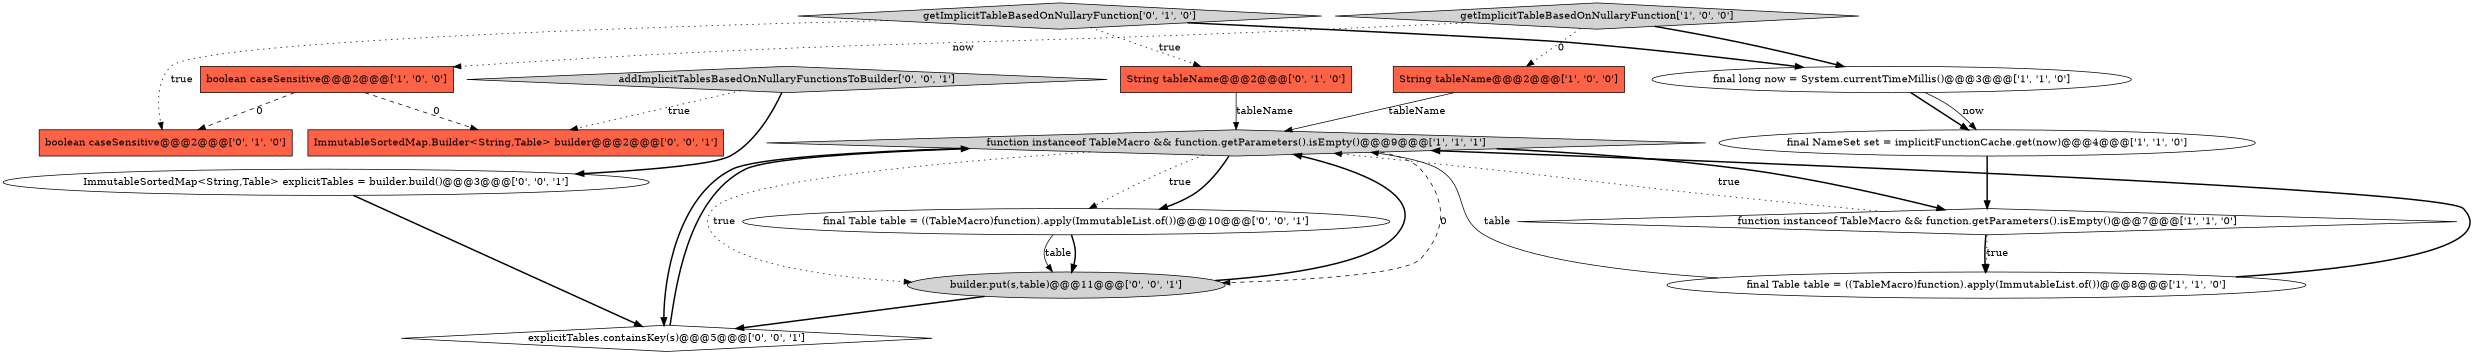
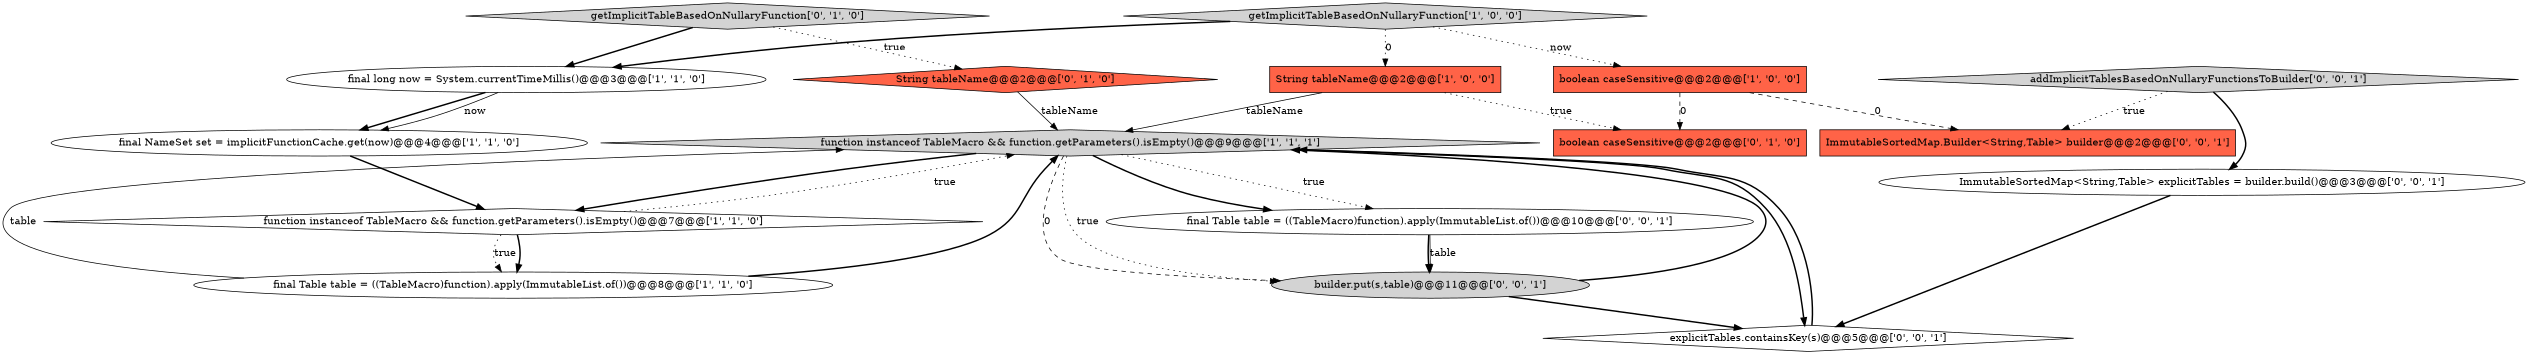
(499, 34) -> (1529, 110)
(1236, 79) -> (1005, 79)
